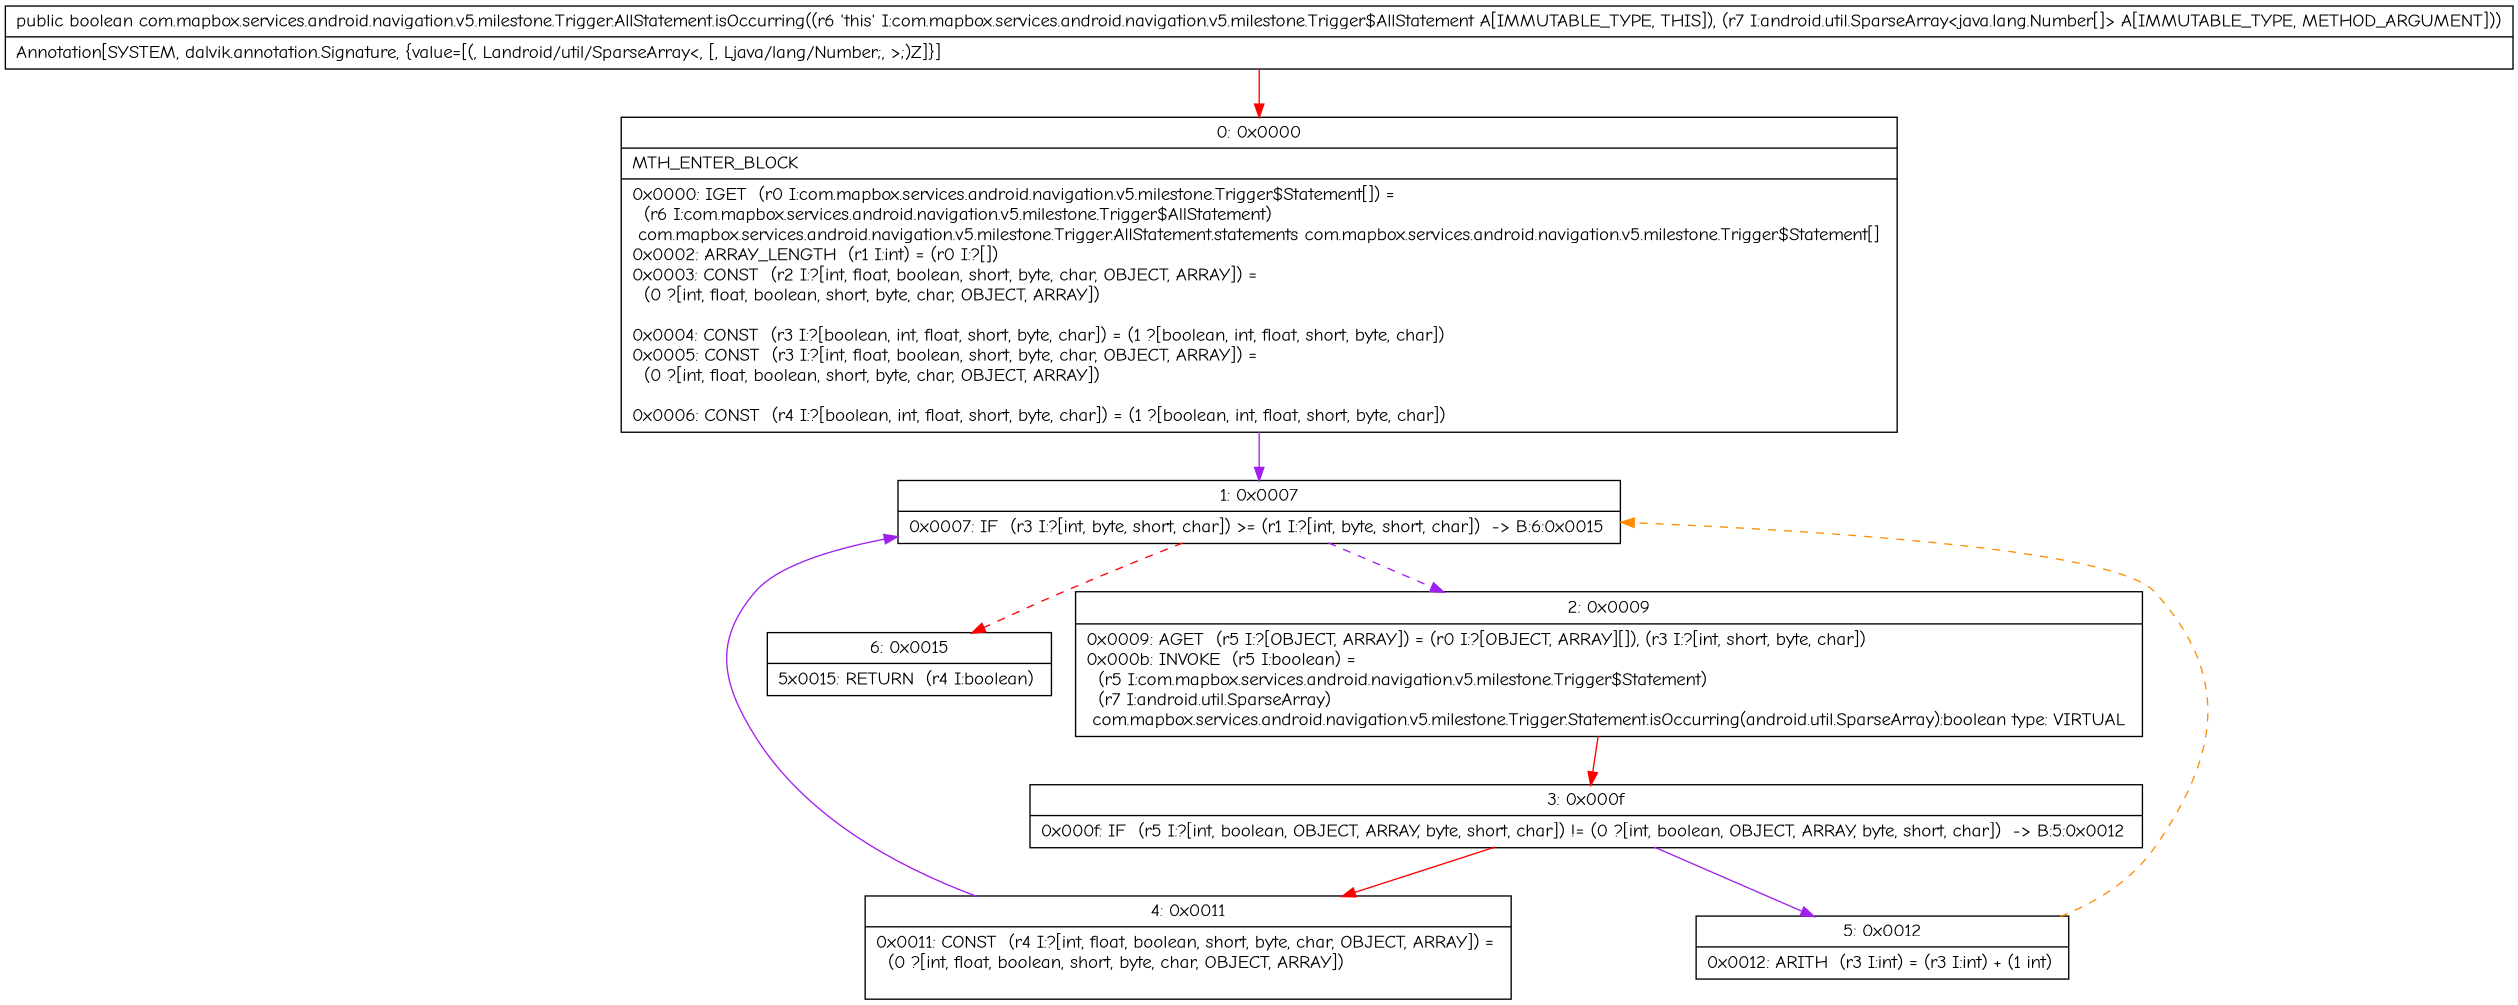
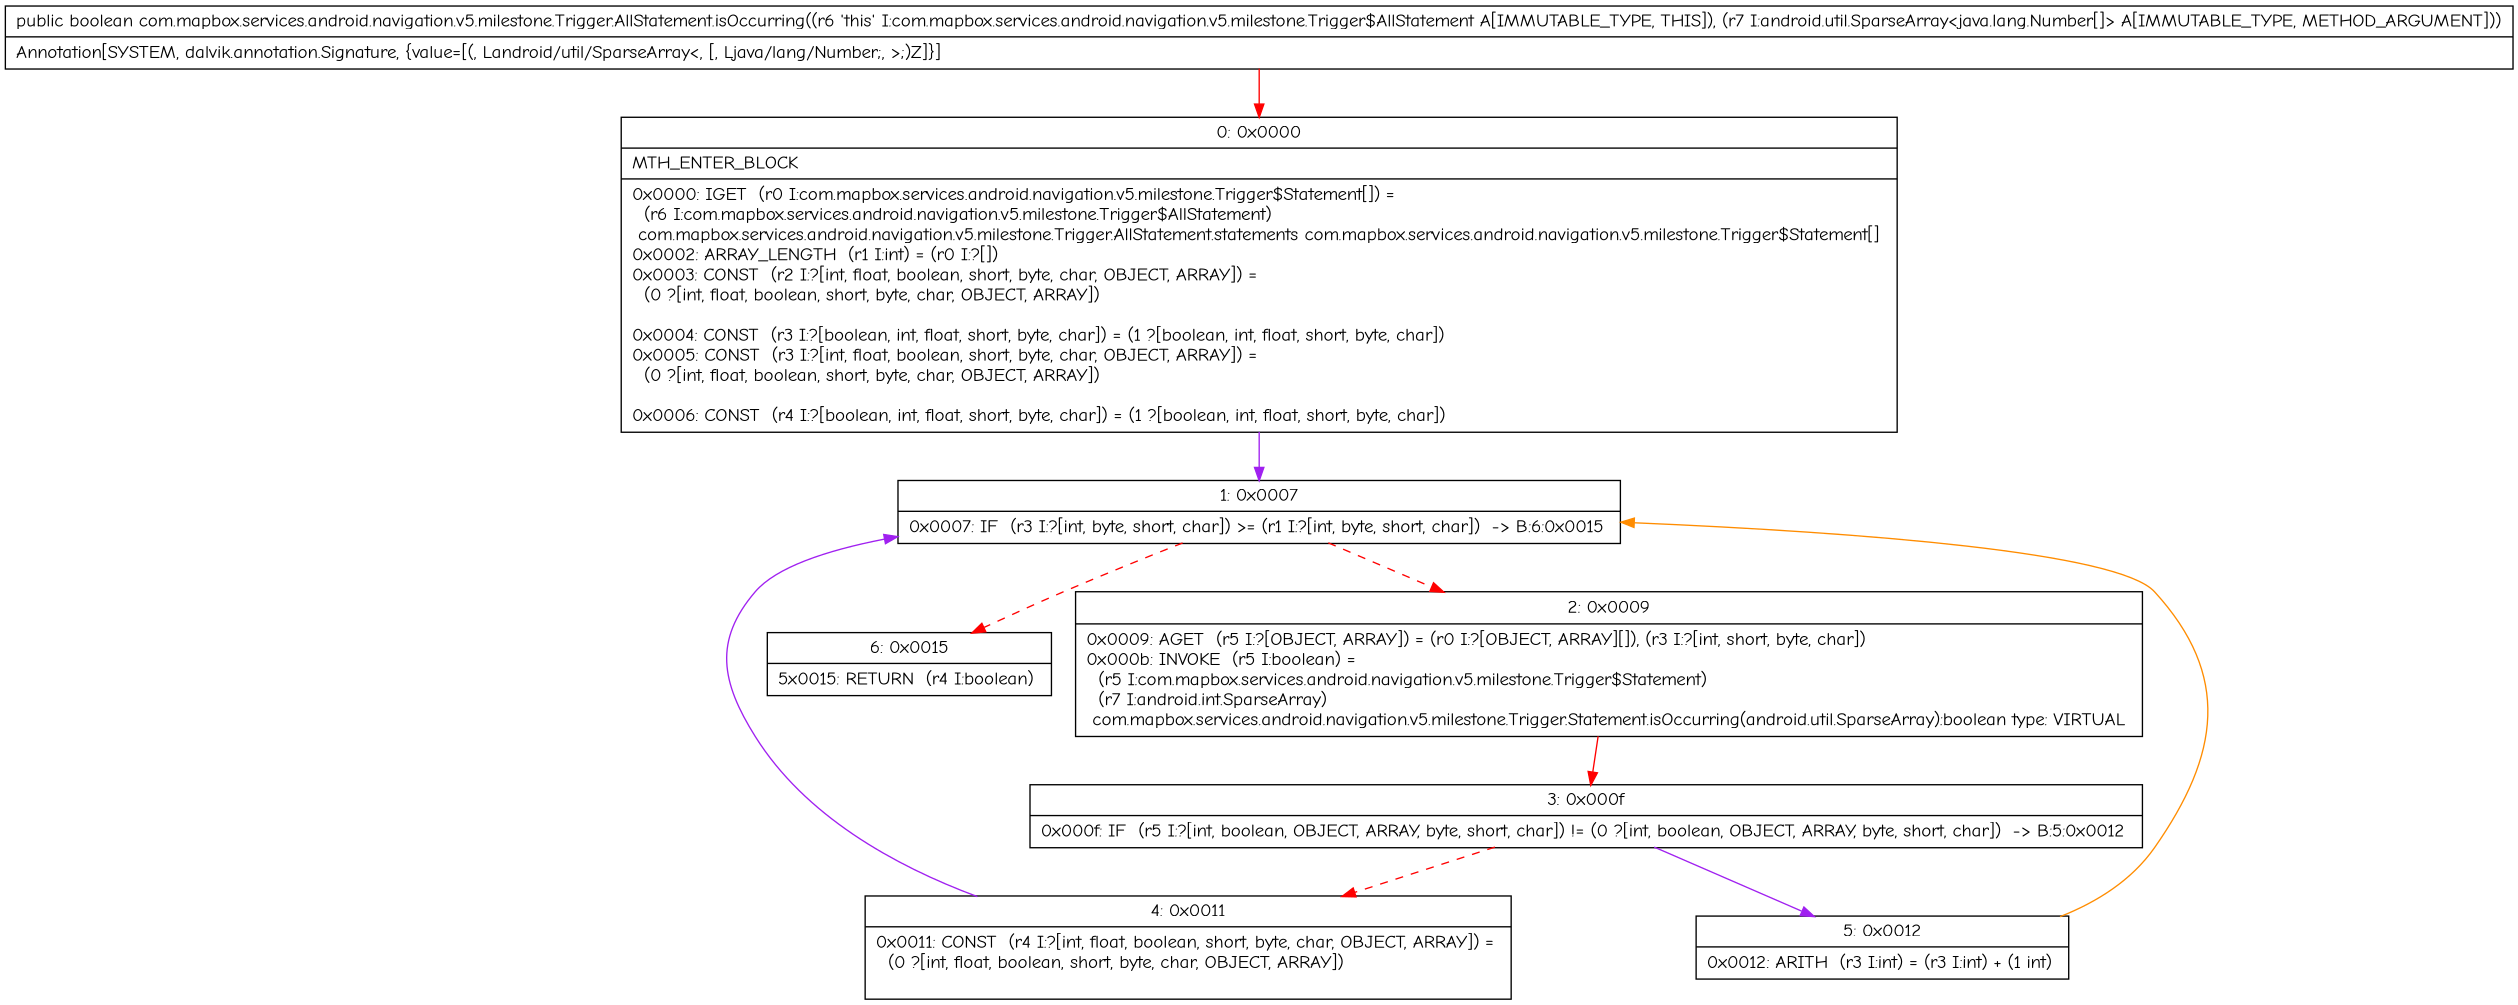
(1380, 565) -> (1380, 565)
(2096, 567) -> (2096, 567)
(1209, 700) -> (1207, 700)
(1425, 870) -> (1425, 870)
